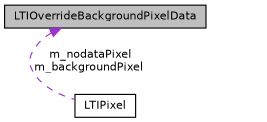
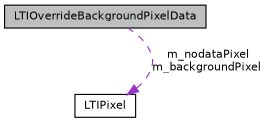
(34, 73) -> (152, 55)
